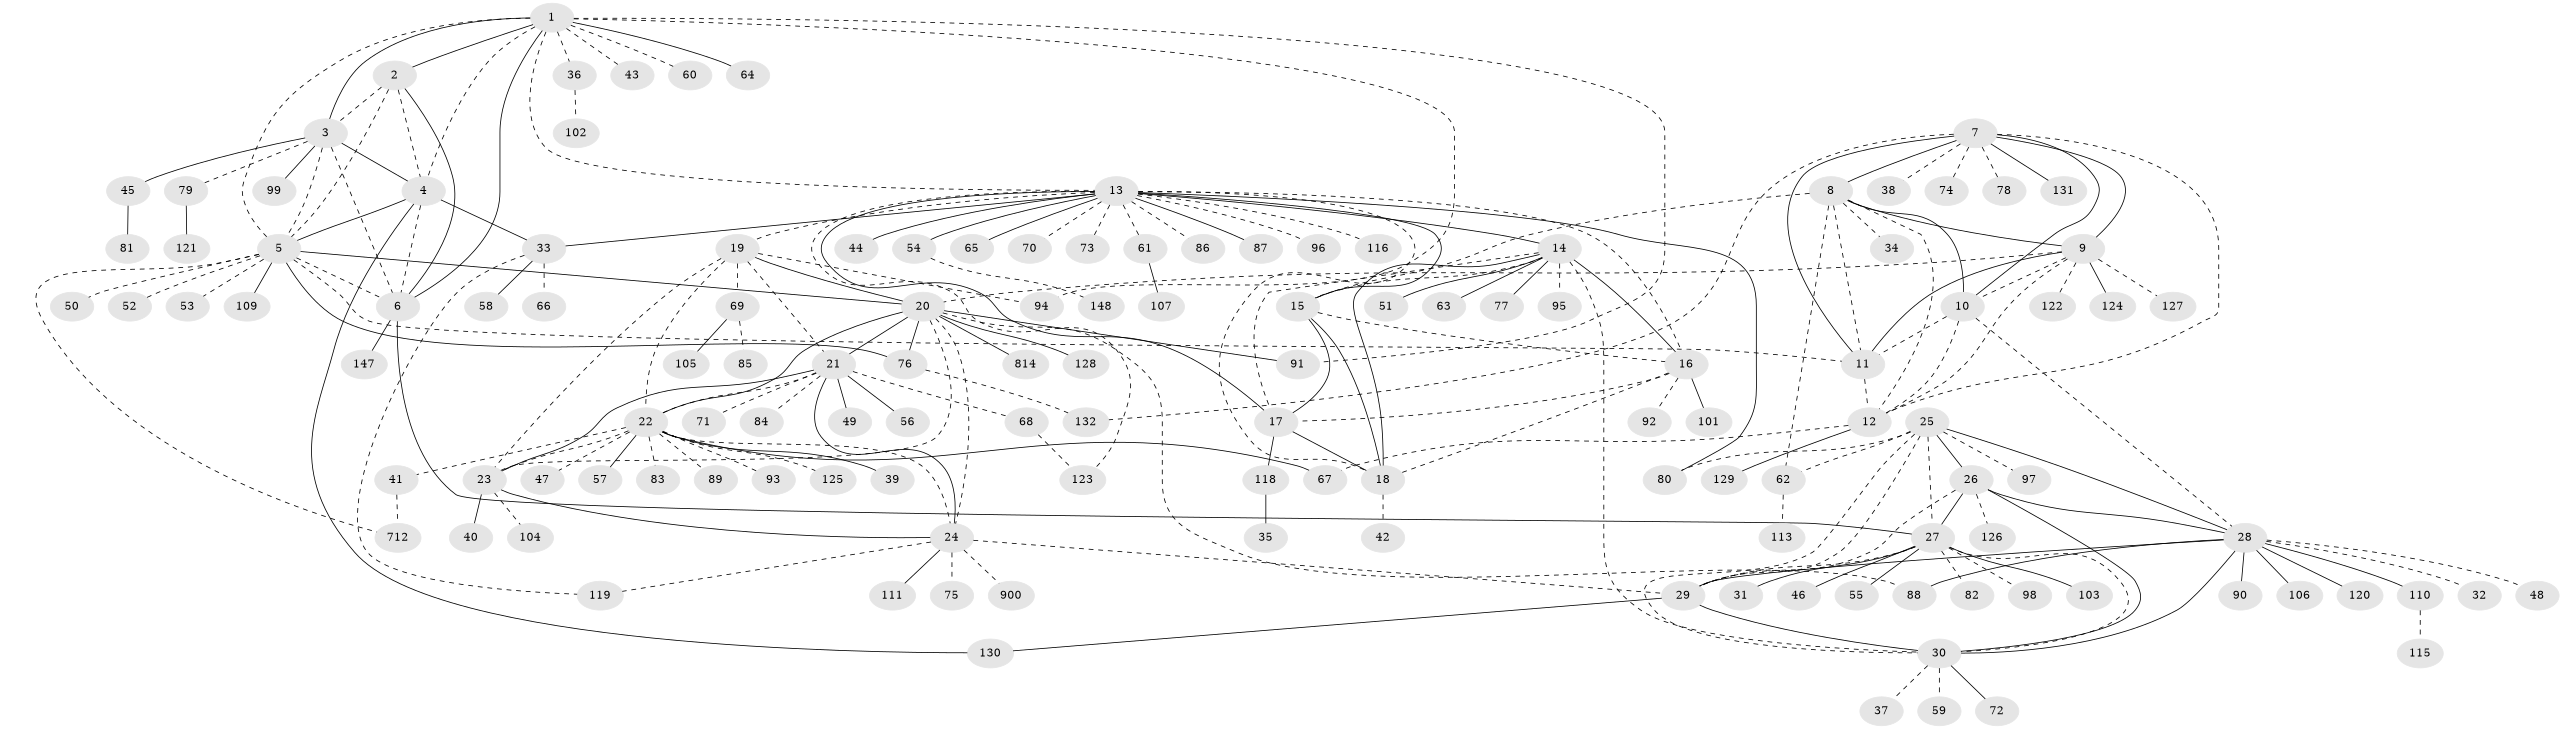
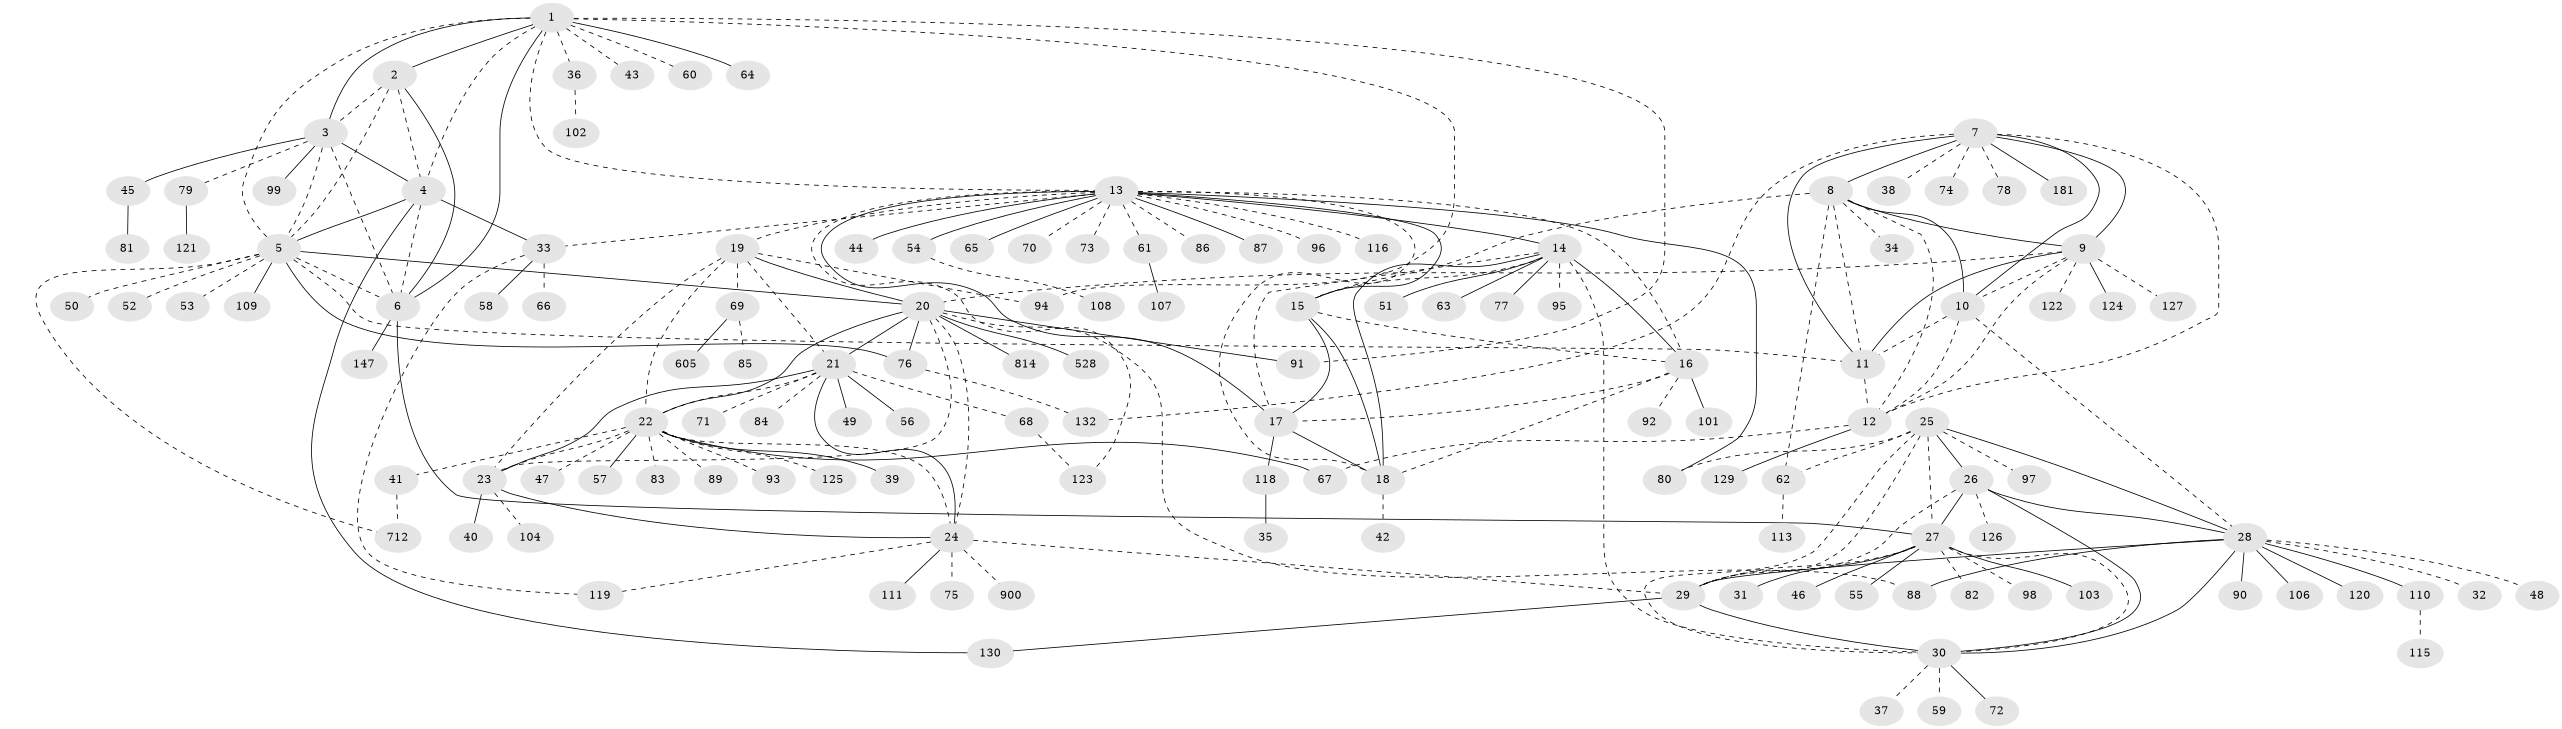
(2064, 191) -> (2064, 191)
(791, 224) -> (791, 224)
(1101, 307) -> (1101, 307)
(686, 364) -> (686, 364)
(1086, 364) -> (1086, 364)
